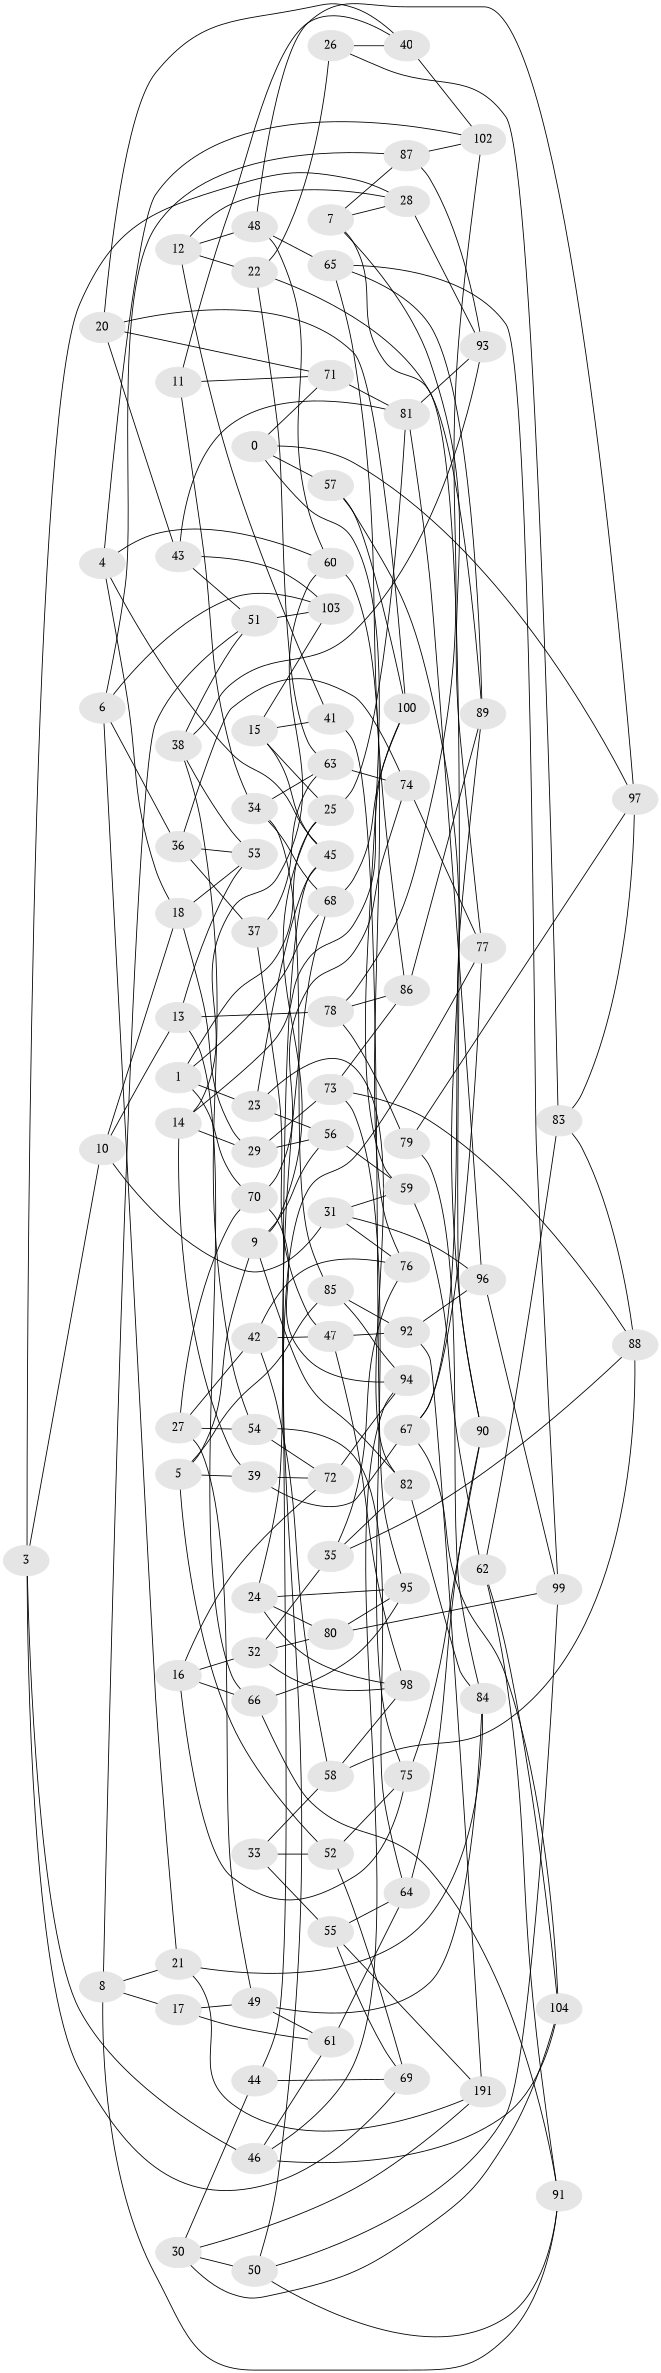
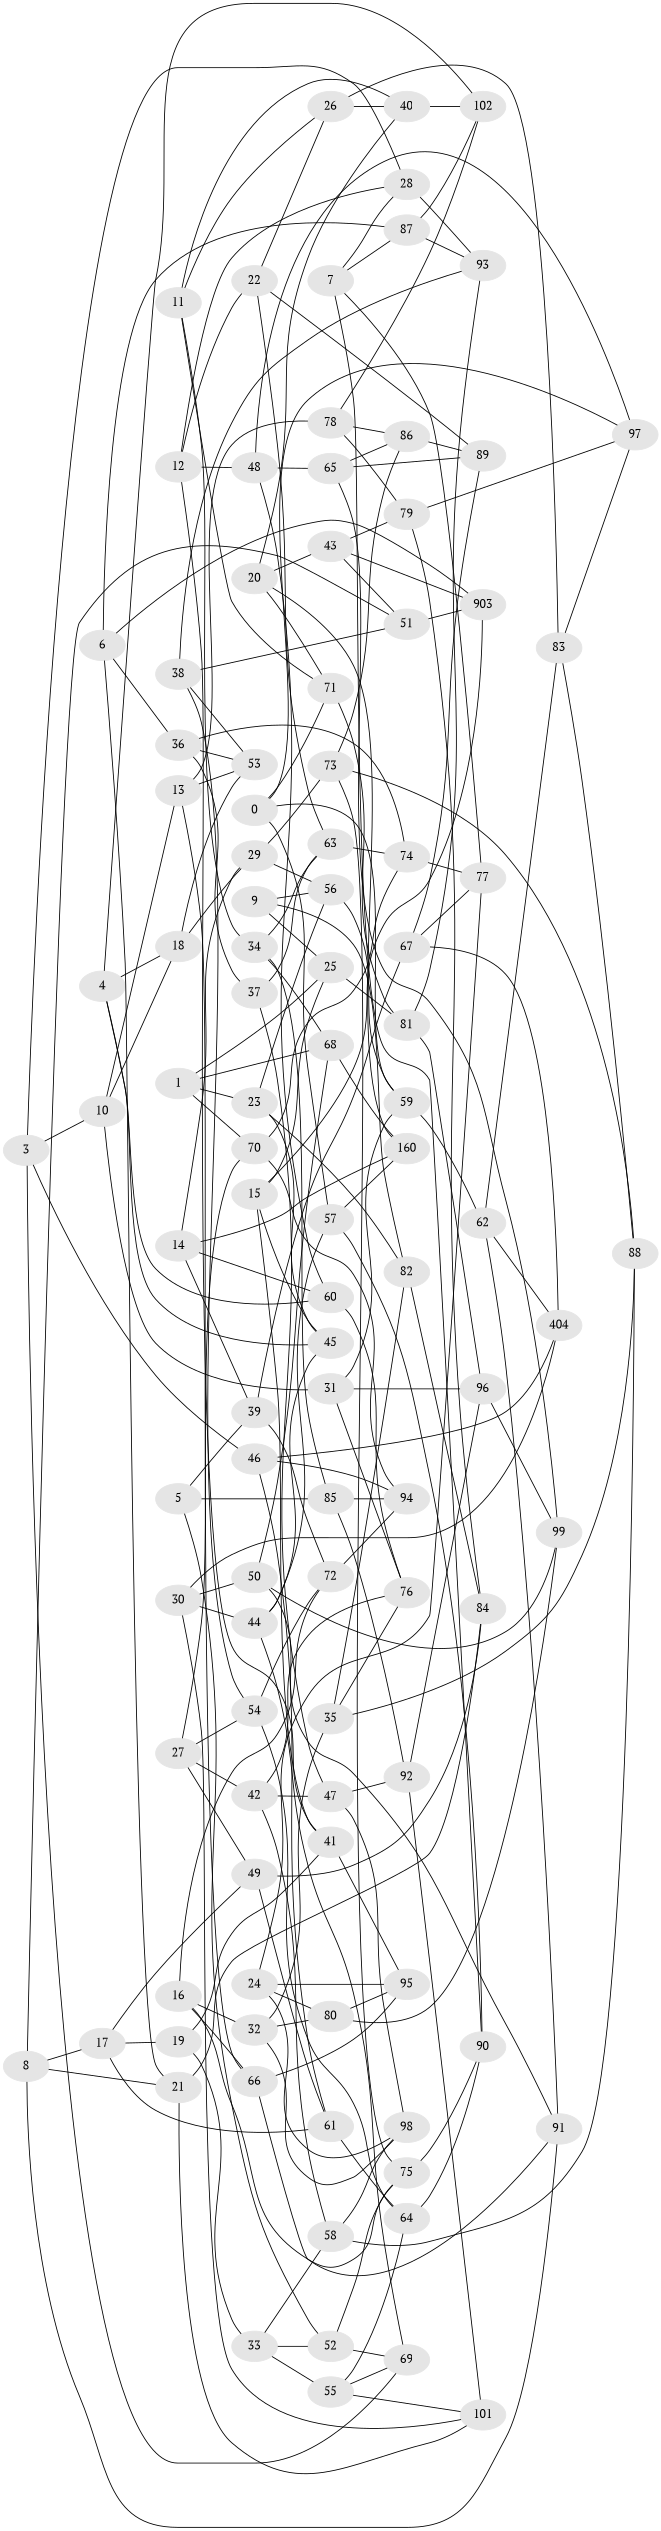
none -> (236, 193)
(243, 417) -> (363, 533)
(331, 609) -> (483, 605)
(407, 709) -> (407, 1149)
(224, 1362) -> none
none -> (301, 1424)
(559, 2009) -> (559, 1325)
none -> (178, 2042)
(483, 2092) -> (483, 2415)
